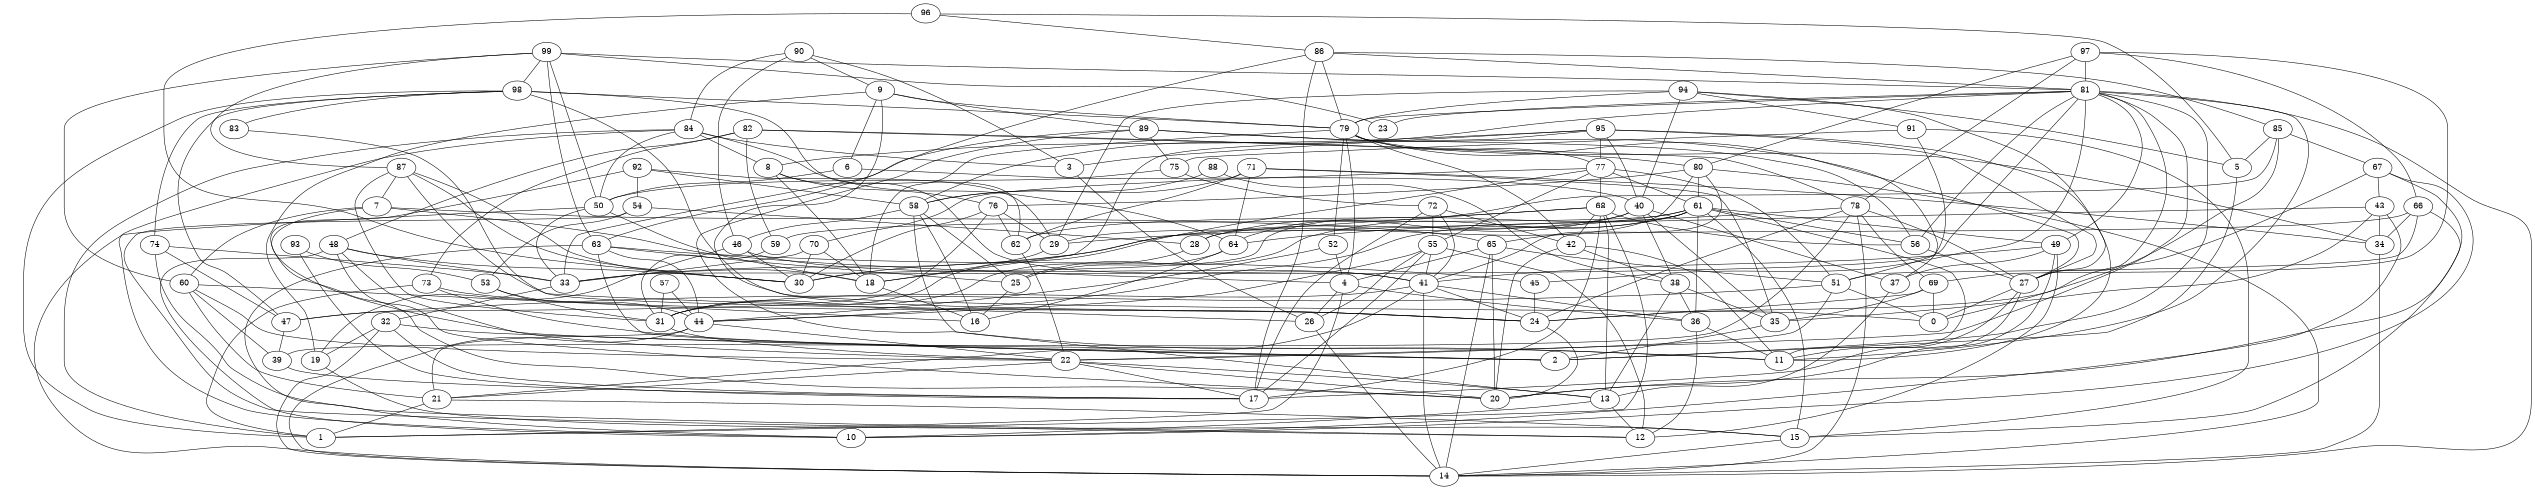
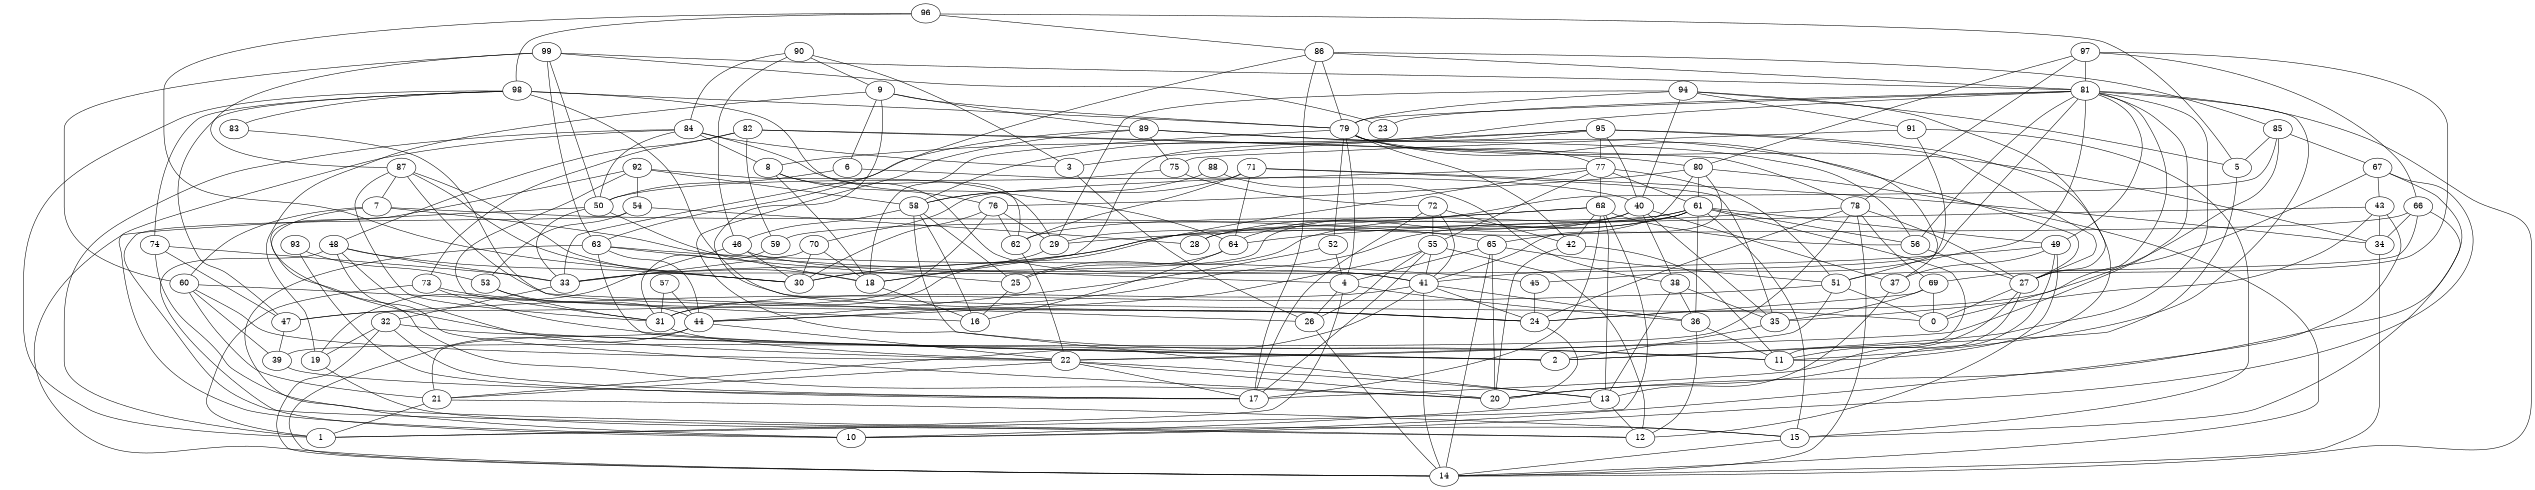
(532, 71) -> (697, 19)
(1603, 257) -> none
(967, 288) -> (460, 283)
